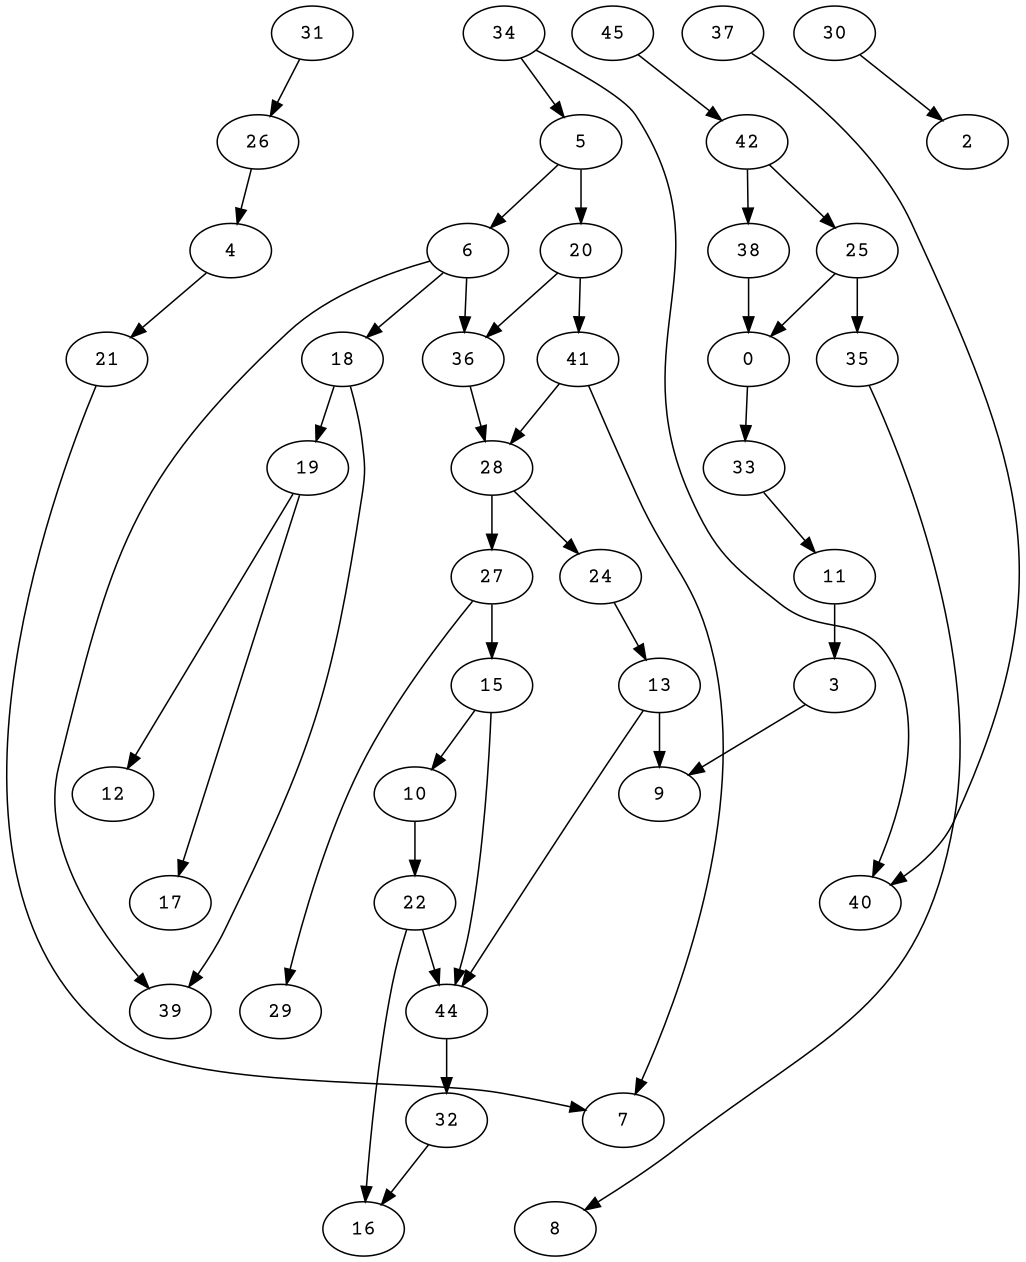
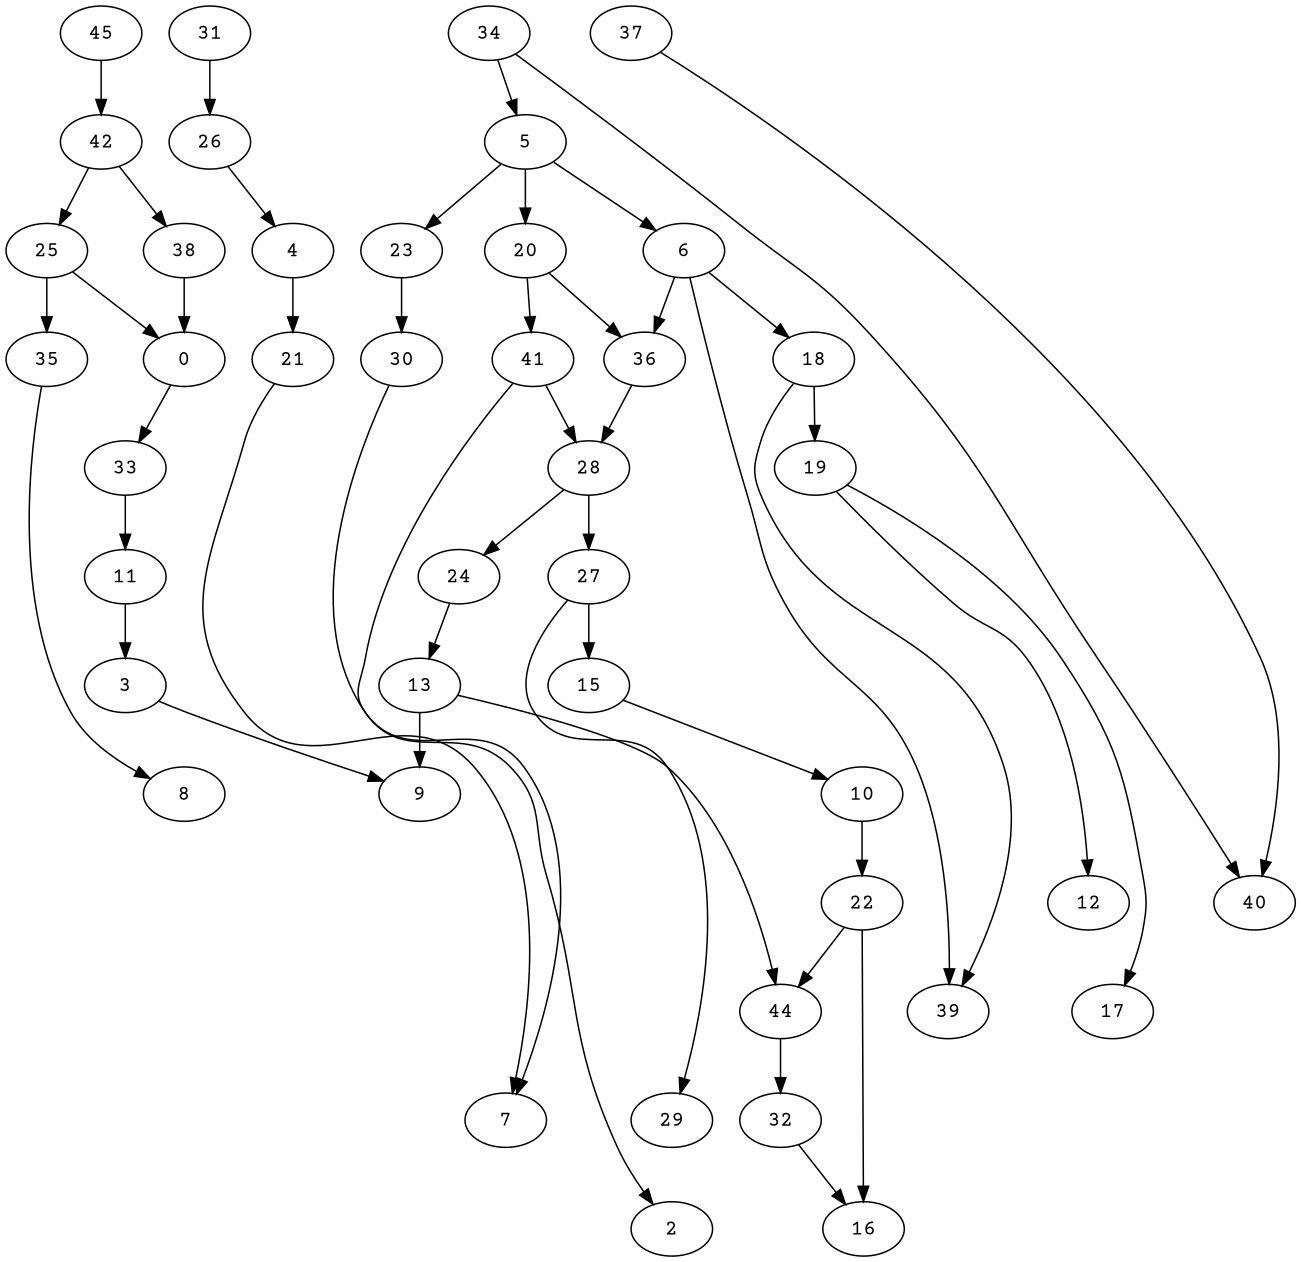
none -> (402, 251)
(482, 842) -> none
